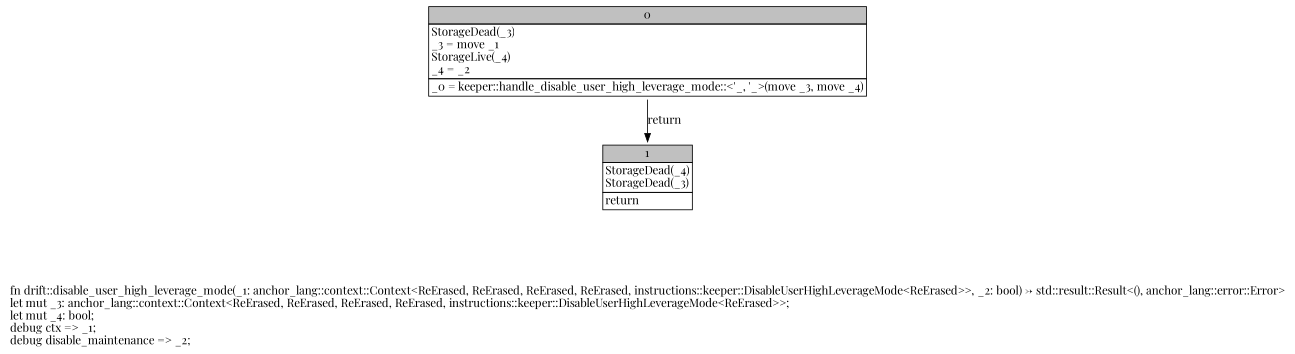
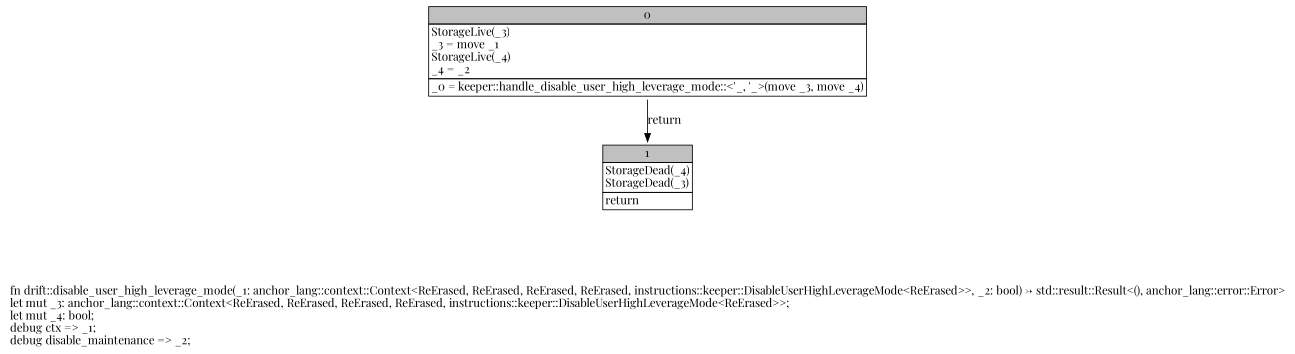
(473, 32) -> (471, 32)
